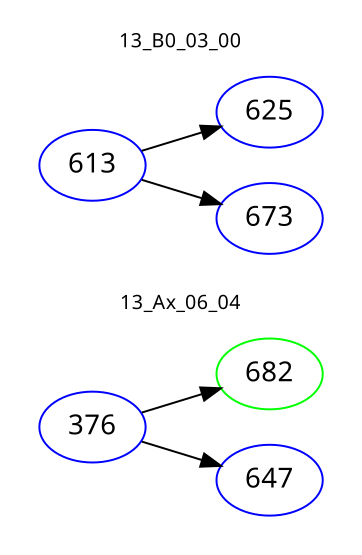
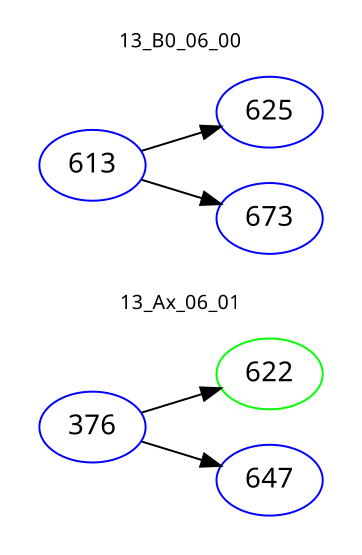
(181, 42) -> (181, 42)
(181, 304) -> (181, 304)
(270, 374) -> (270, 374)
